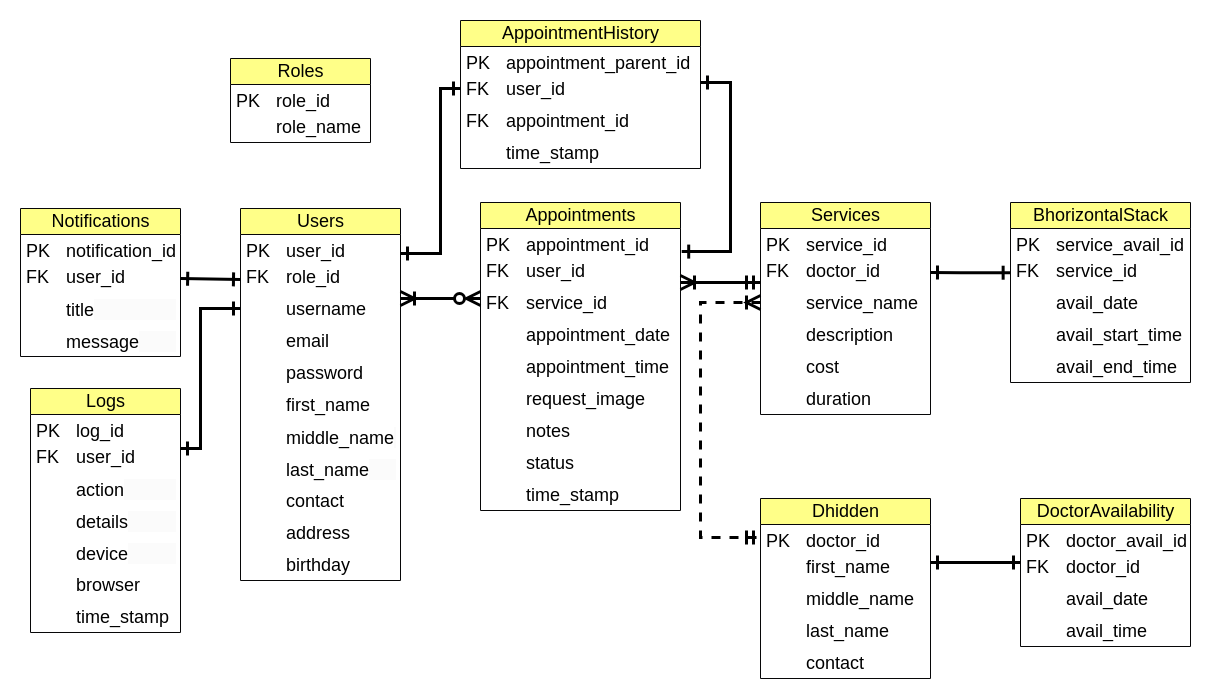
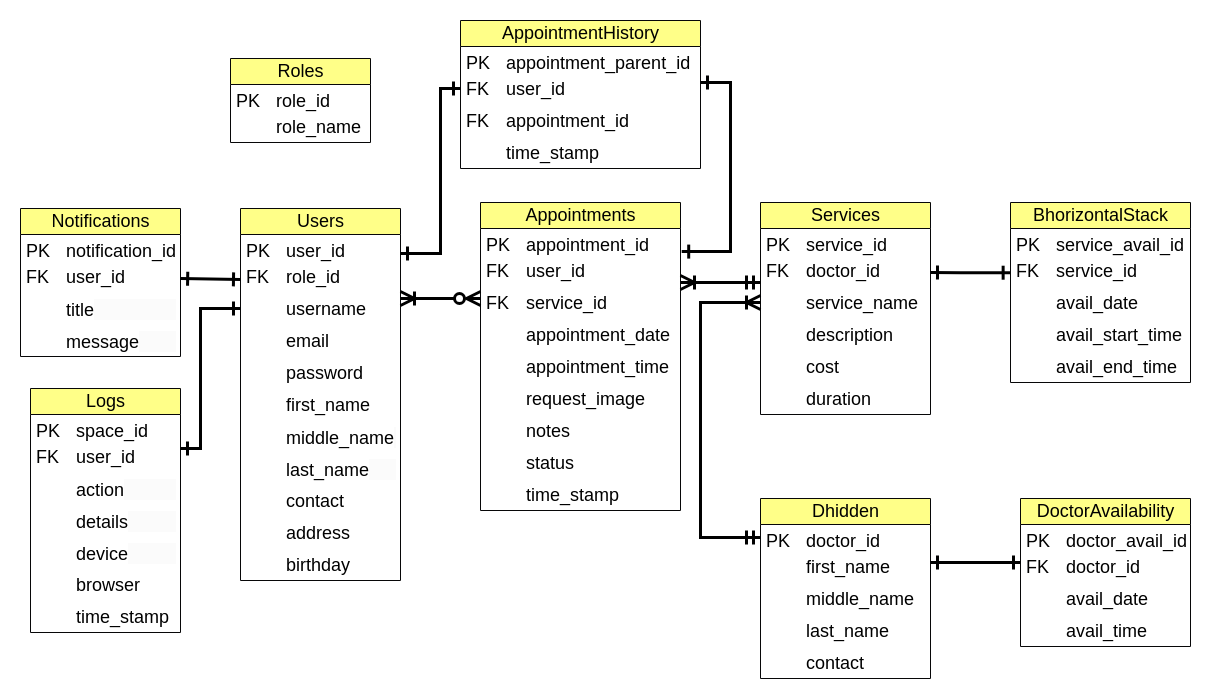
(701, 394) -> (701, 394)
(77, 432) -> (90, 432)
